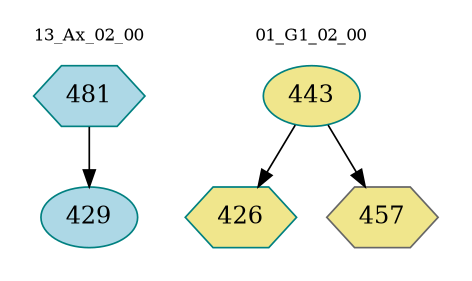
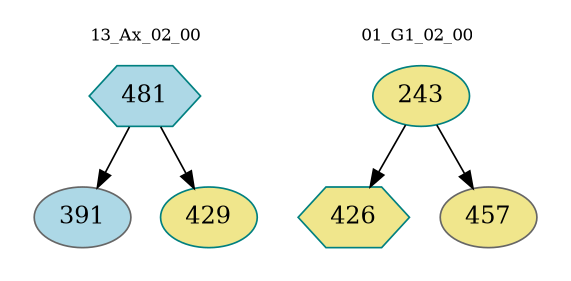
(312, 96) -> (421, 96)
none -> (83, 217)
(89, 217) -> (209, 217)
(382, 217) -> (489, 217)
